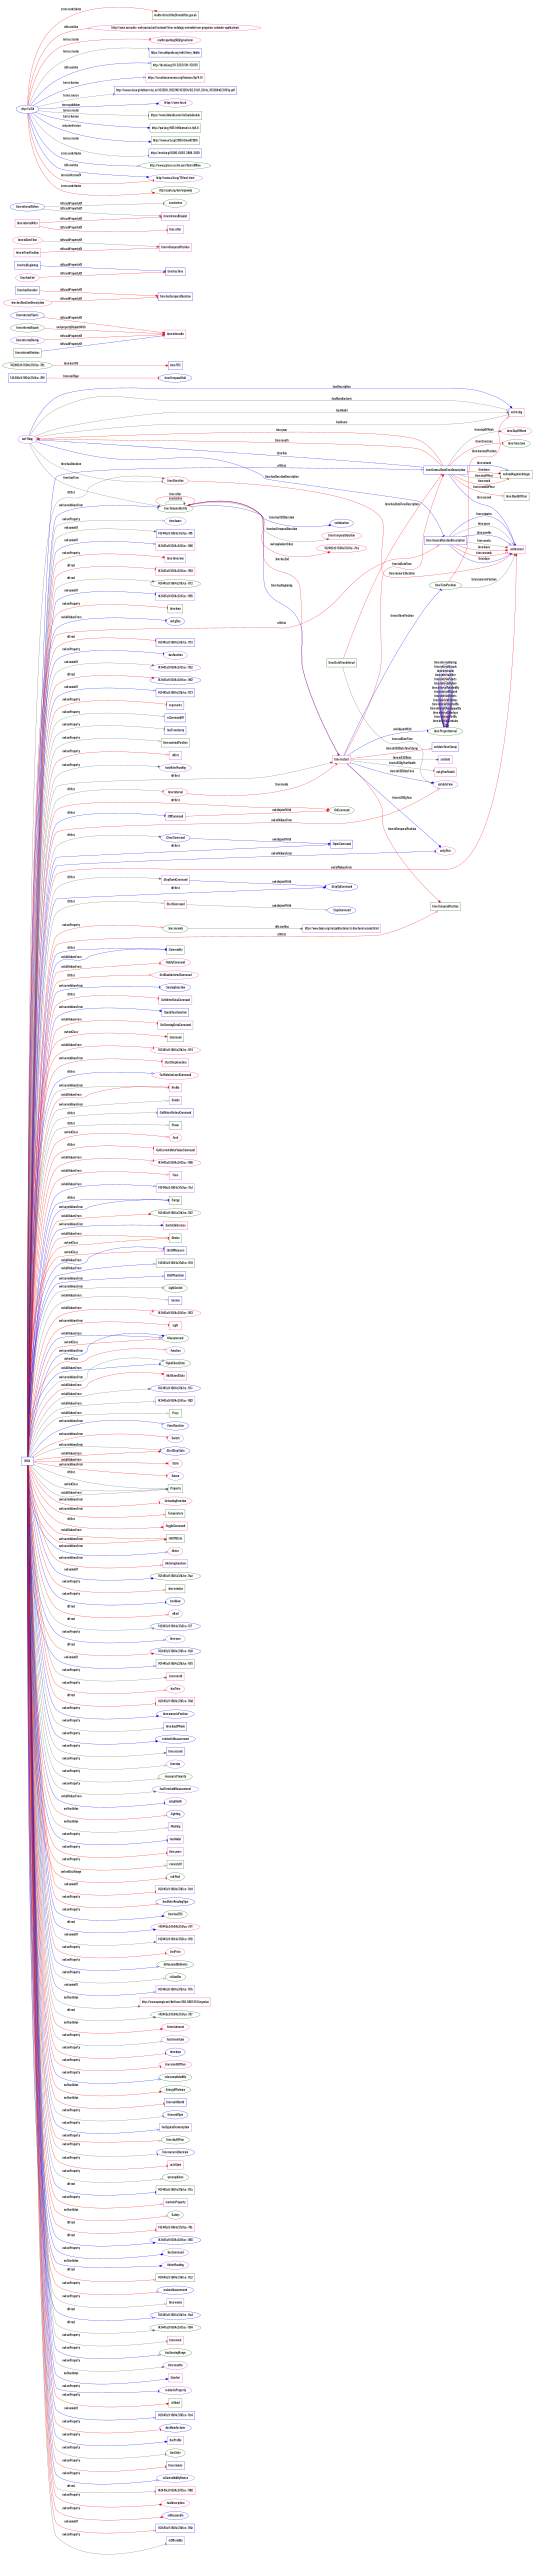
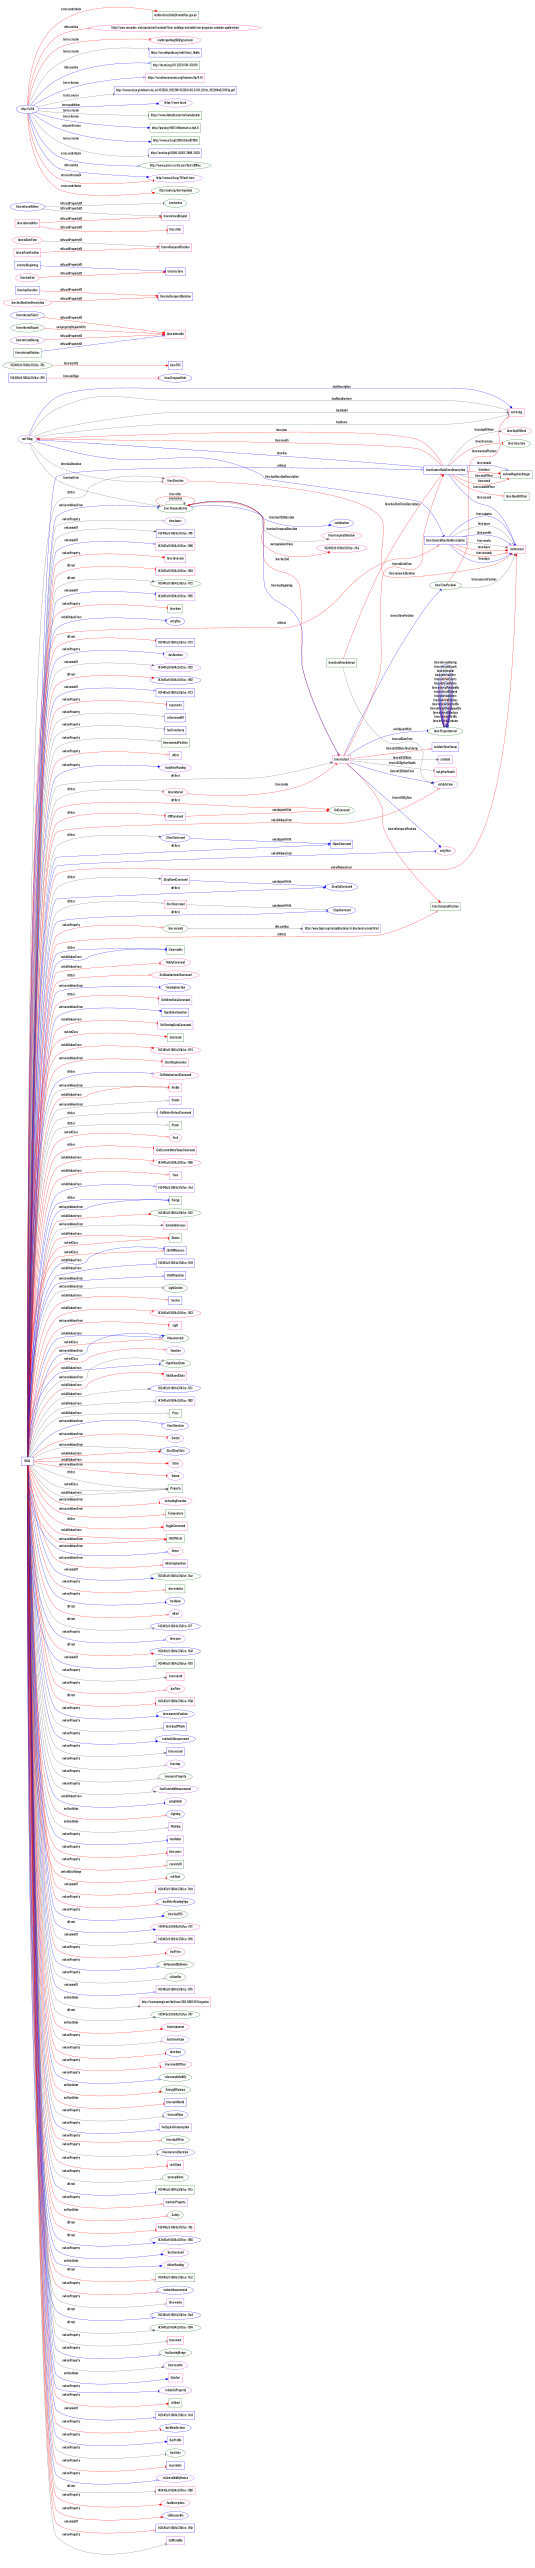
none -> (53, 934)
(34, 1065) -> (34, 1065)
(35, 1085) -> (35, 1085)
(33, 1206) -> (33, 1206)
(47, 1258) -> (47, 1258)
(175, 1263) -> (175, 1263)
(46, 1325) -> (46, 1325)
(175, 2466) -> (175, 2466)
